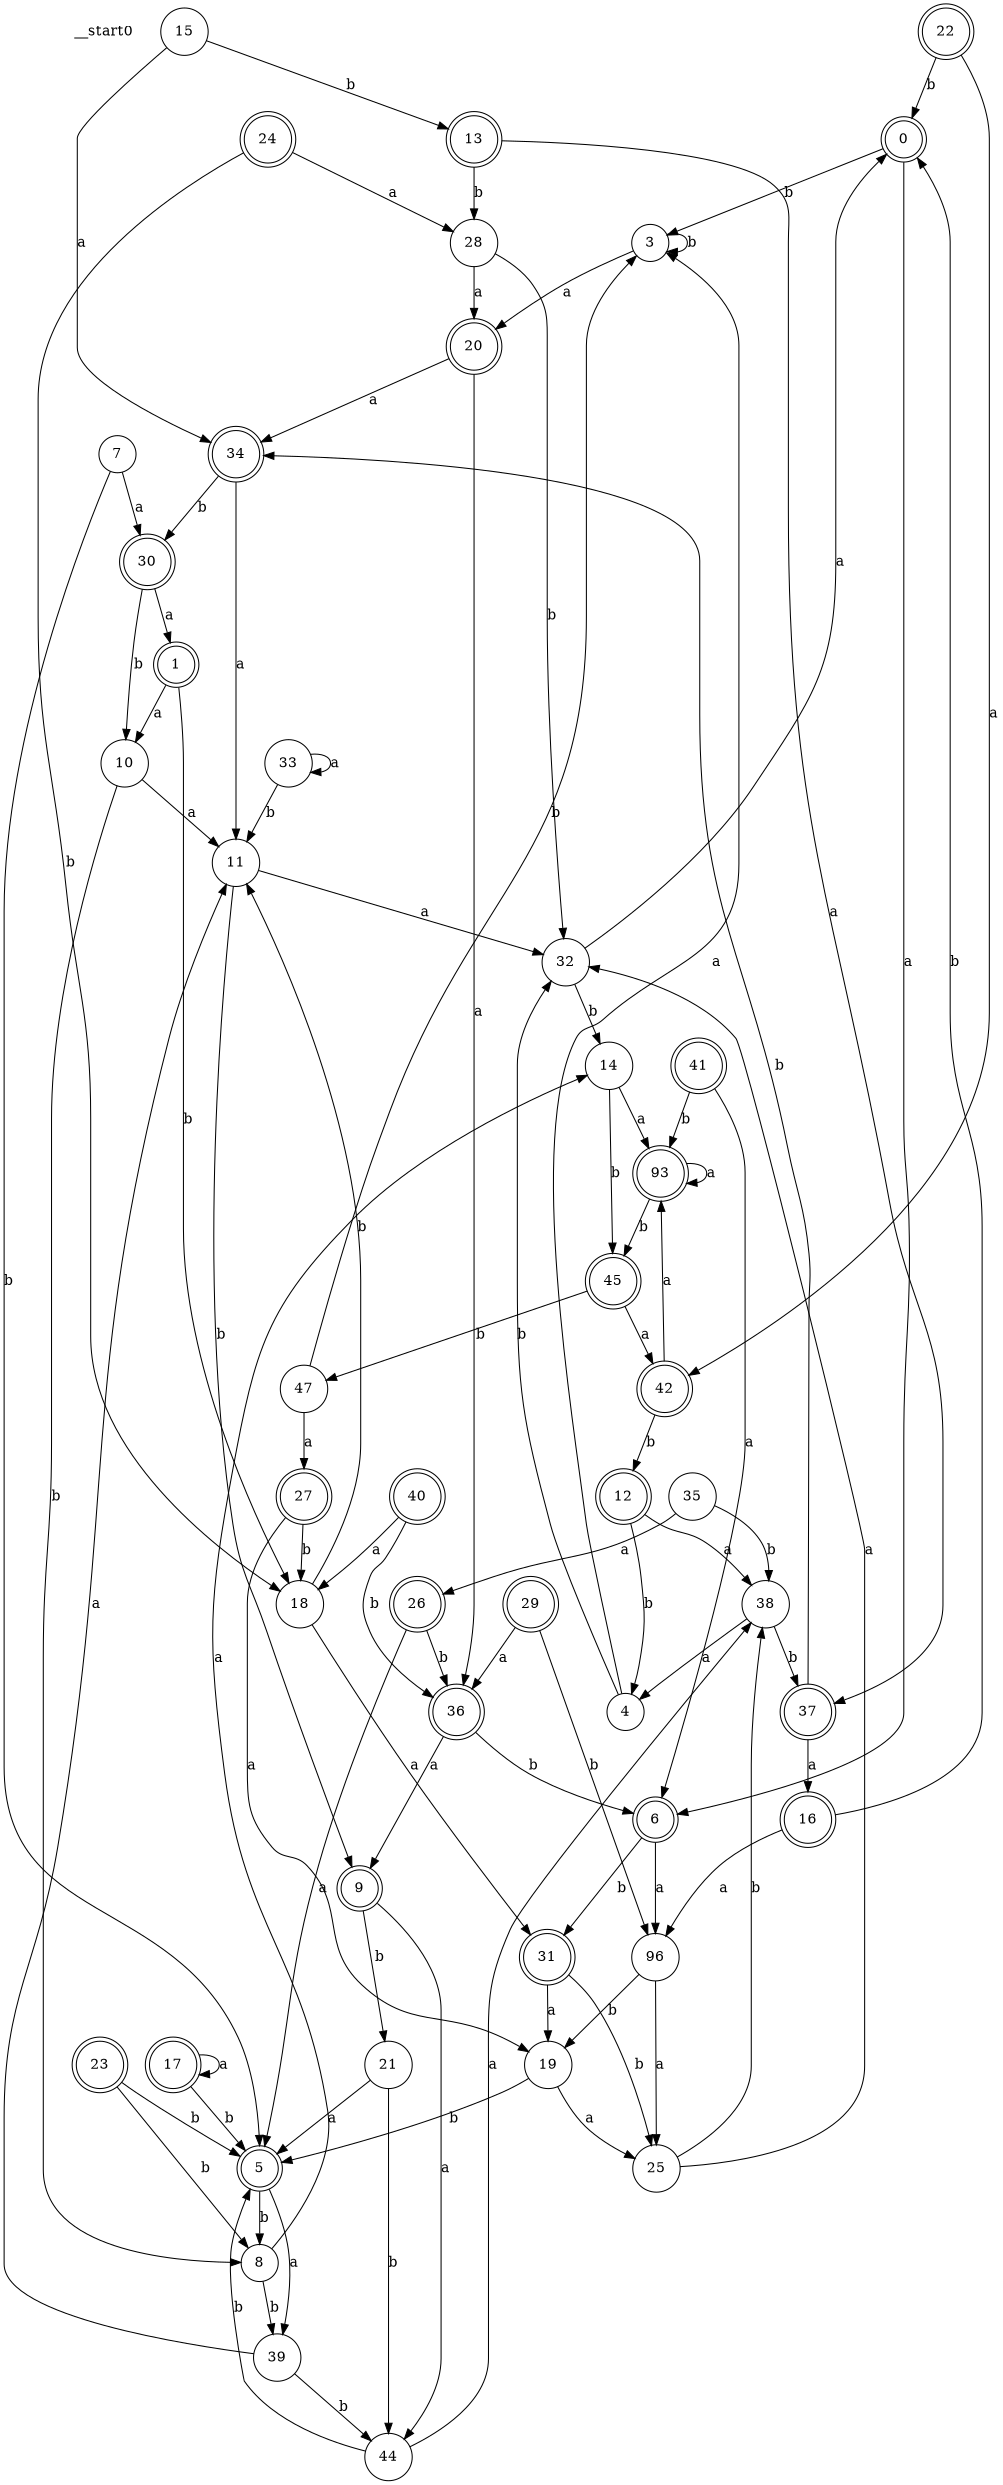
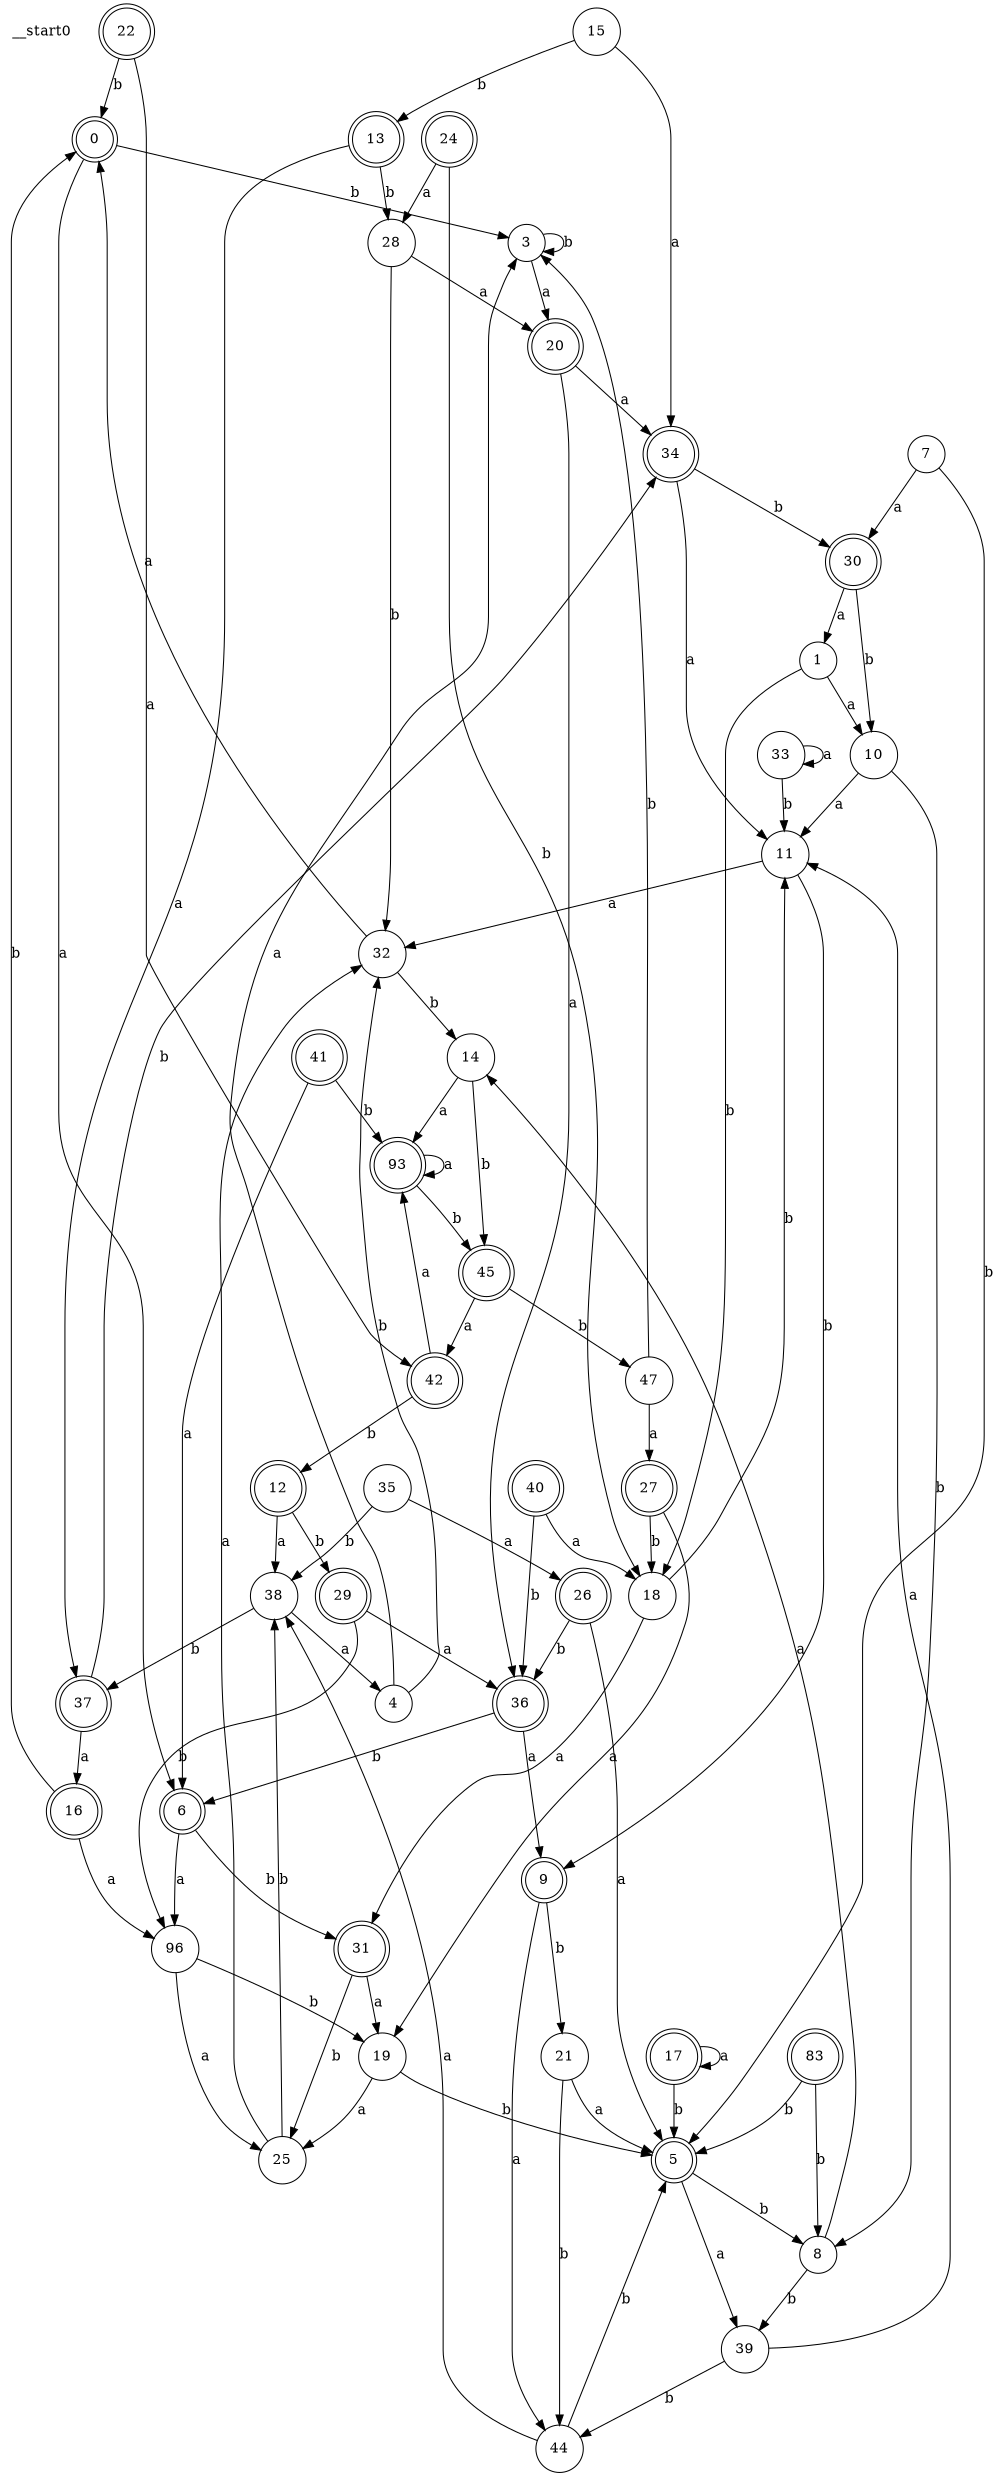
(176, 665) -> (818, 661)
(644, 1603) -> (308, 1538)
(100, 2065) -> (815, 2057)
